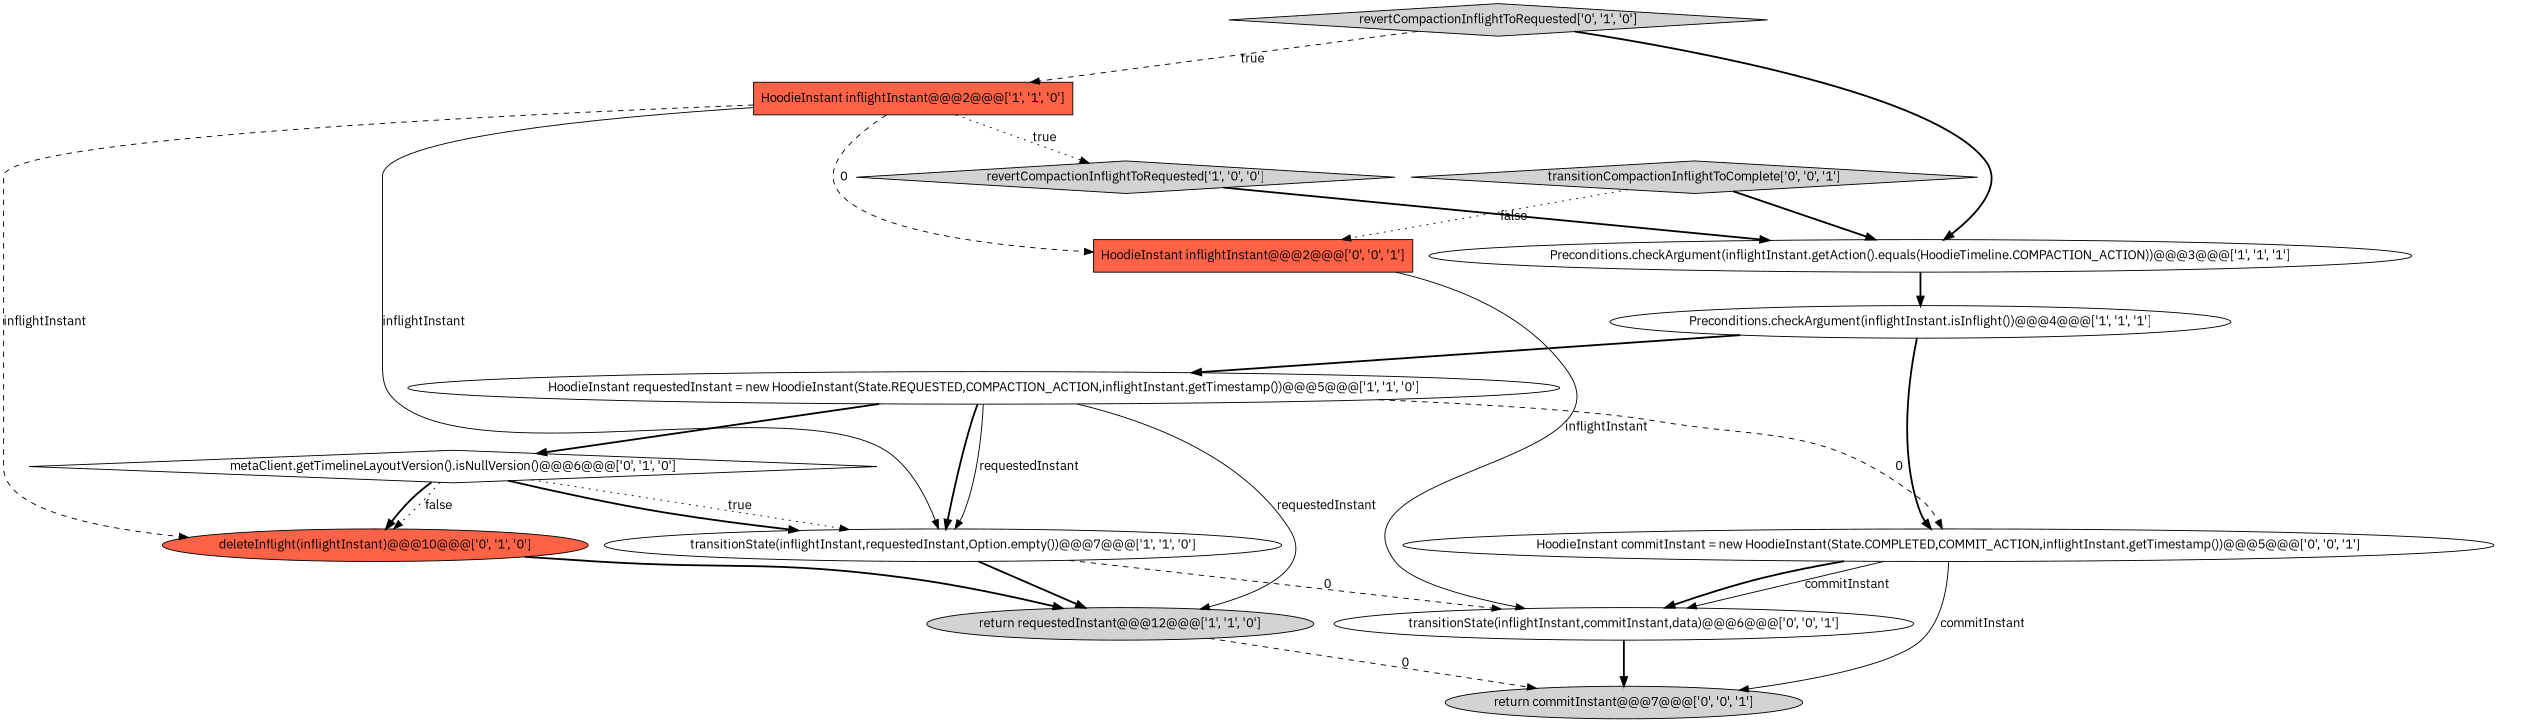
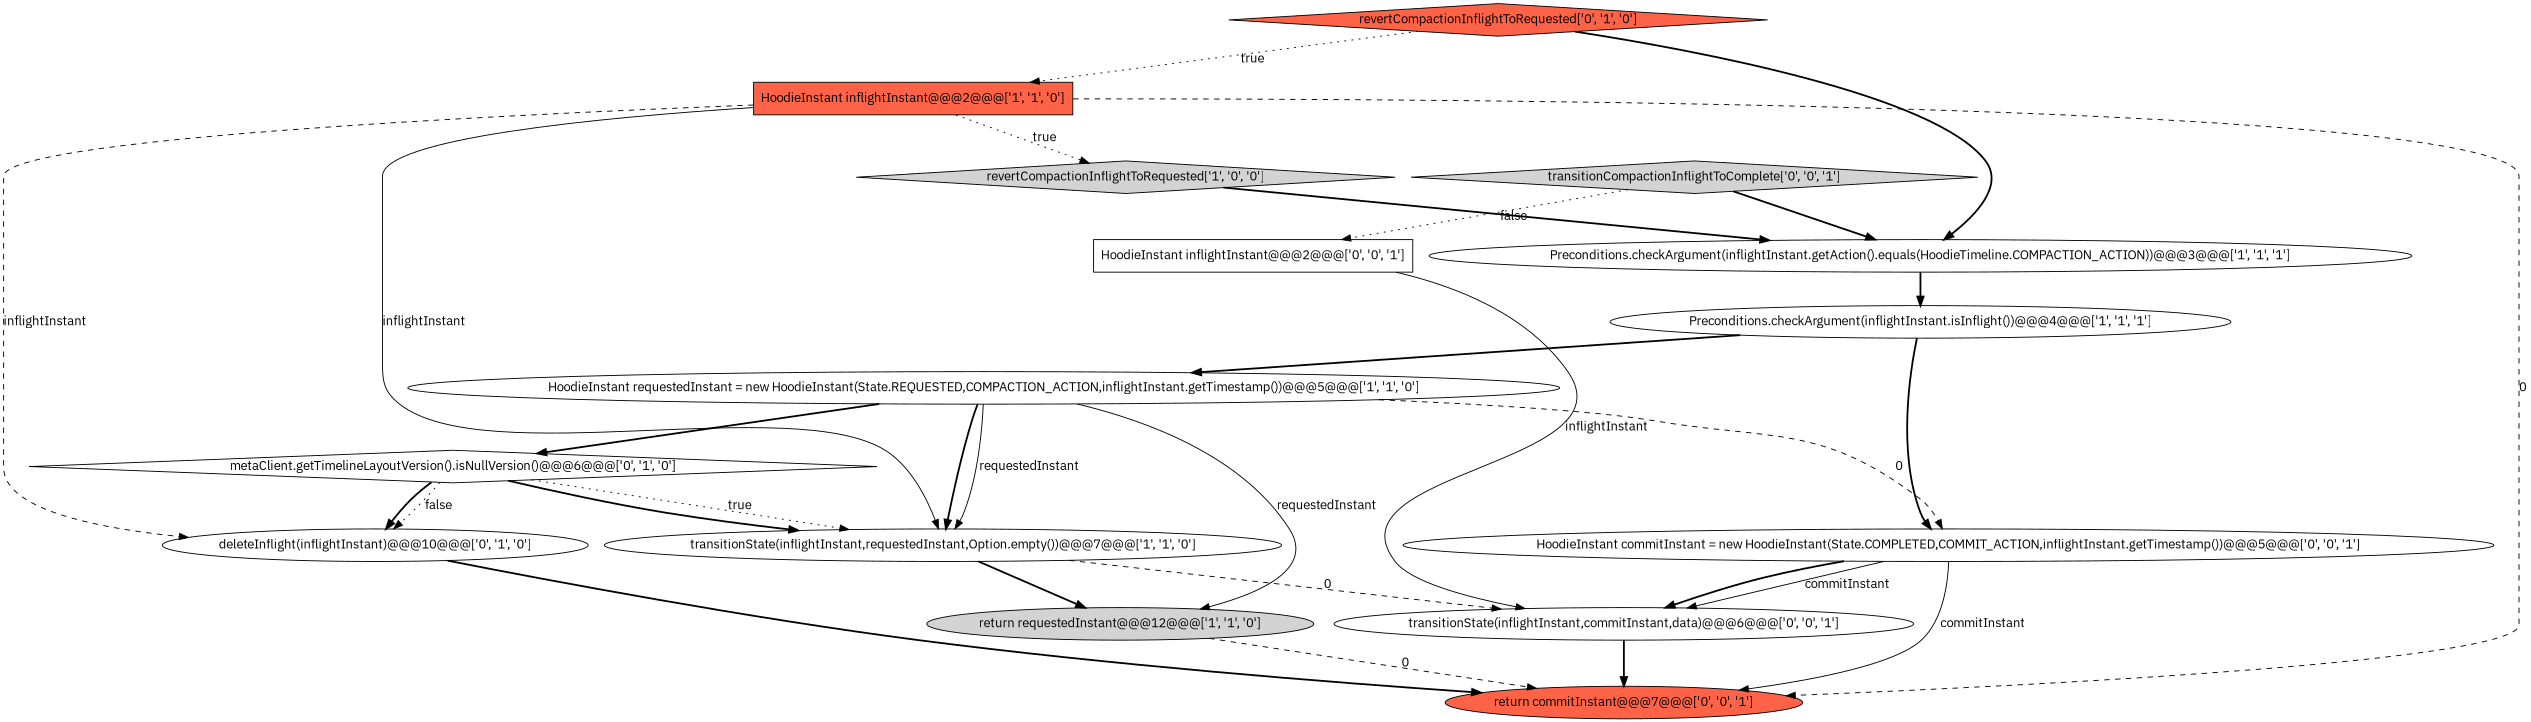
(1498, 20) -> (1498, 20)
(1229, 56) -> (1229, 56)
(907, 227) -> (2388, 140)
(1253, 256) -> (1253, 256)
(375, 545) -> (375, 545)
(791, 567) -> (957, 645)
(1624, 703) -> (1624, 703)
